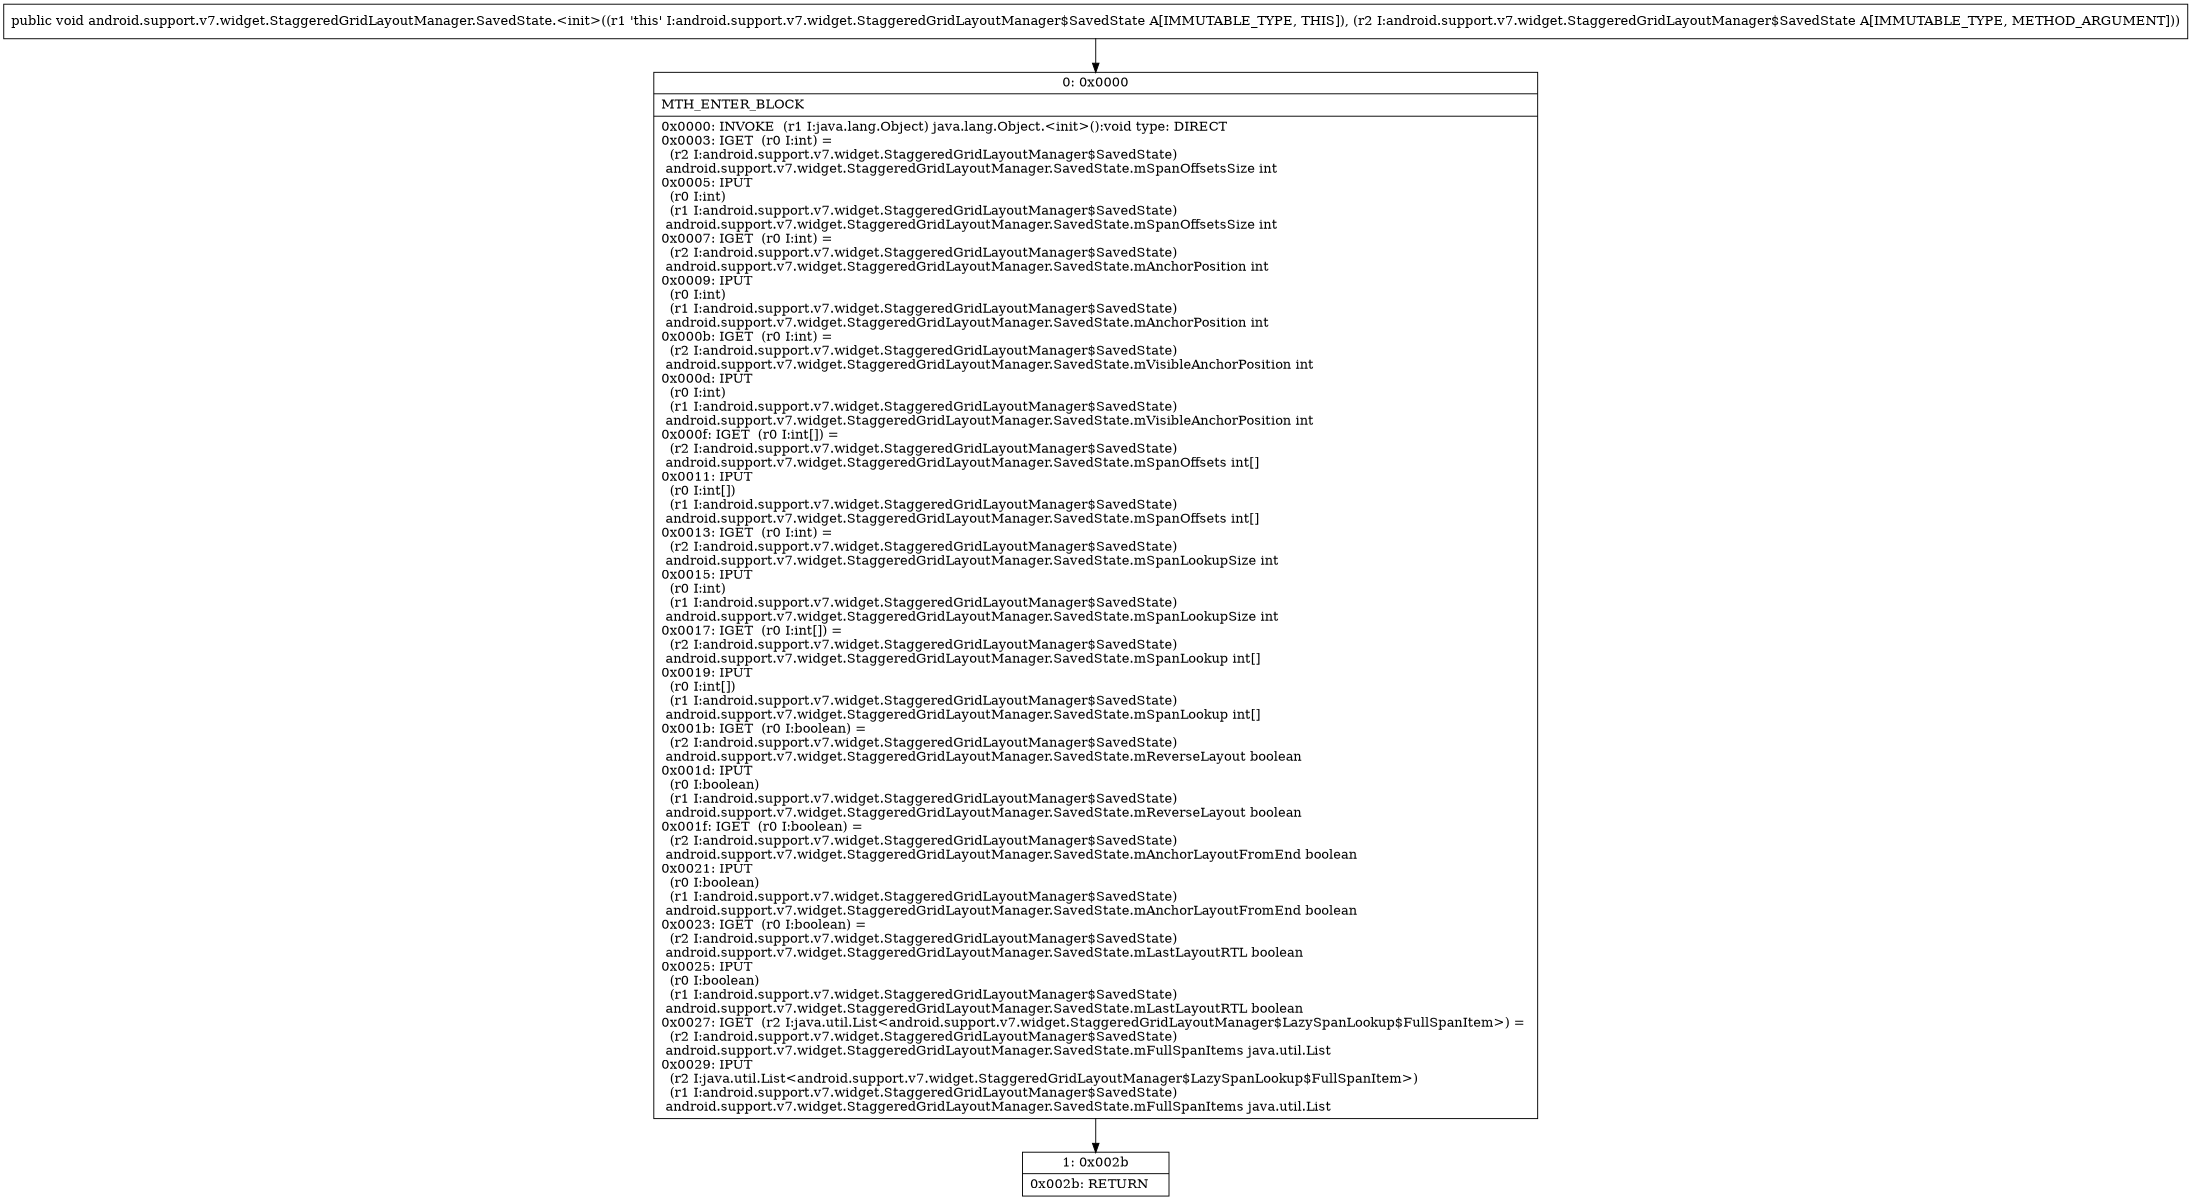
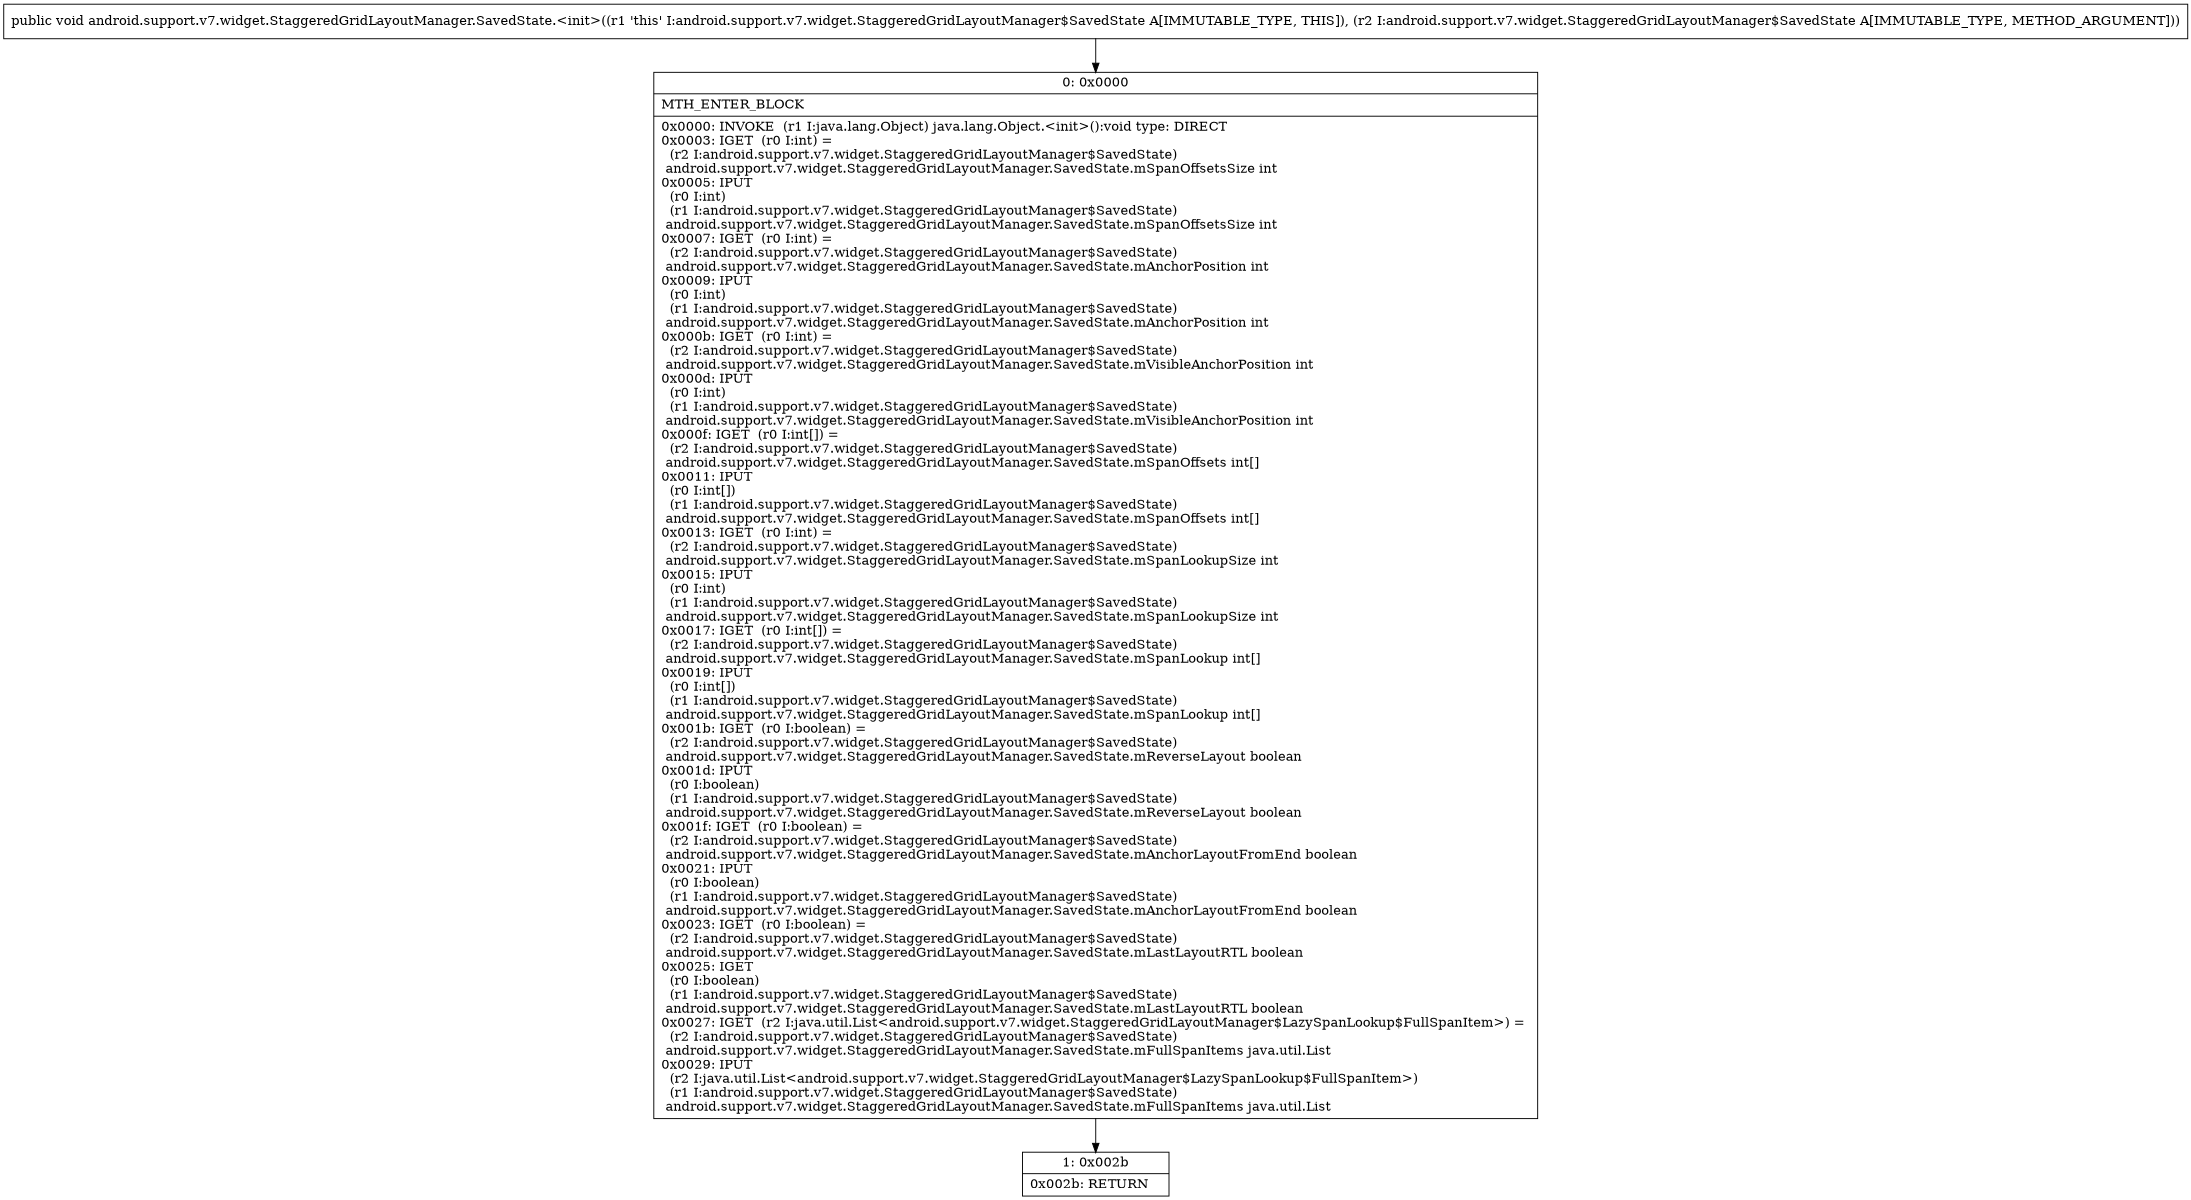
(711, 967) -> (712, 967)
